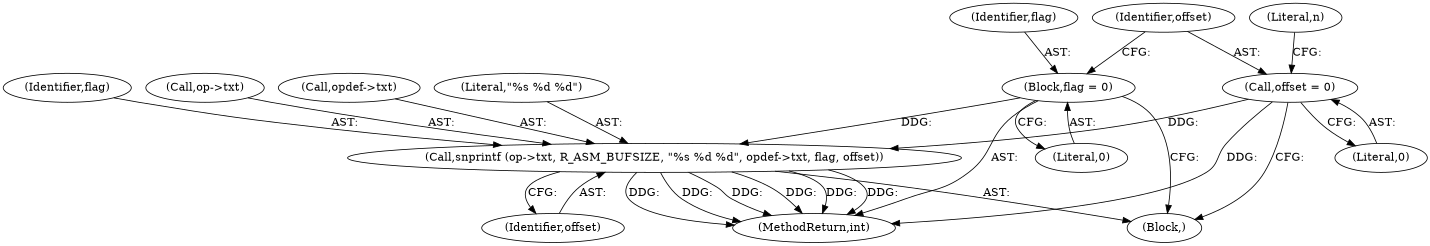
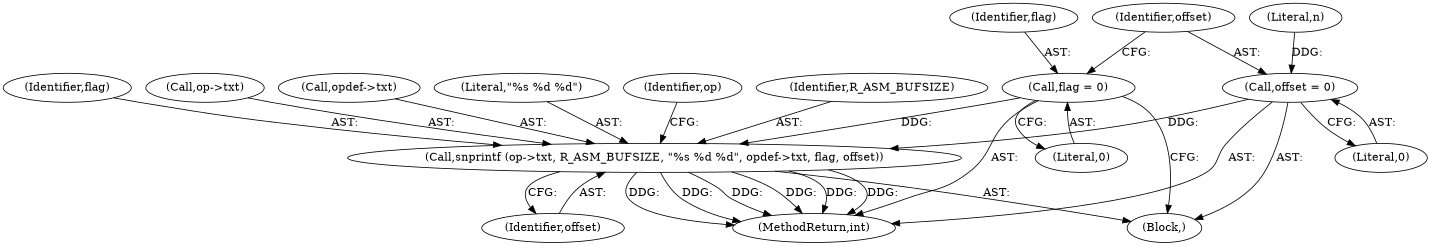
(1309, 53) -> (1309, 53)
none -> (683, 88)
none -> (872, 88)
(1069, 88) -> (1069, 88)
(1244, 158) -> (1244, 158)
(1292, 158) -> (1292, 158)
